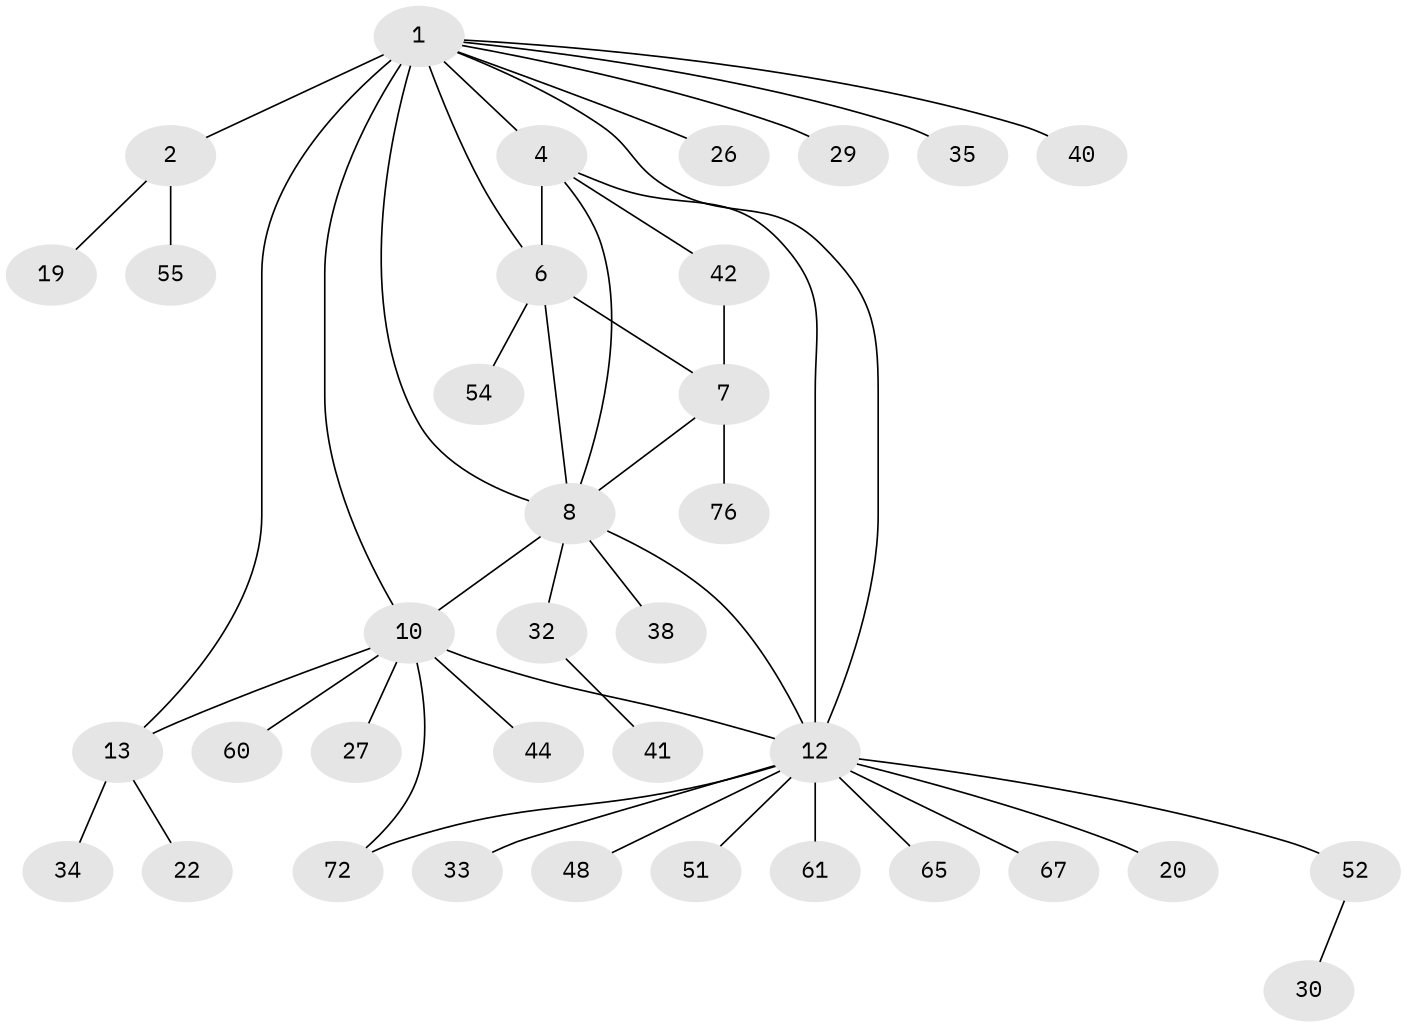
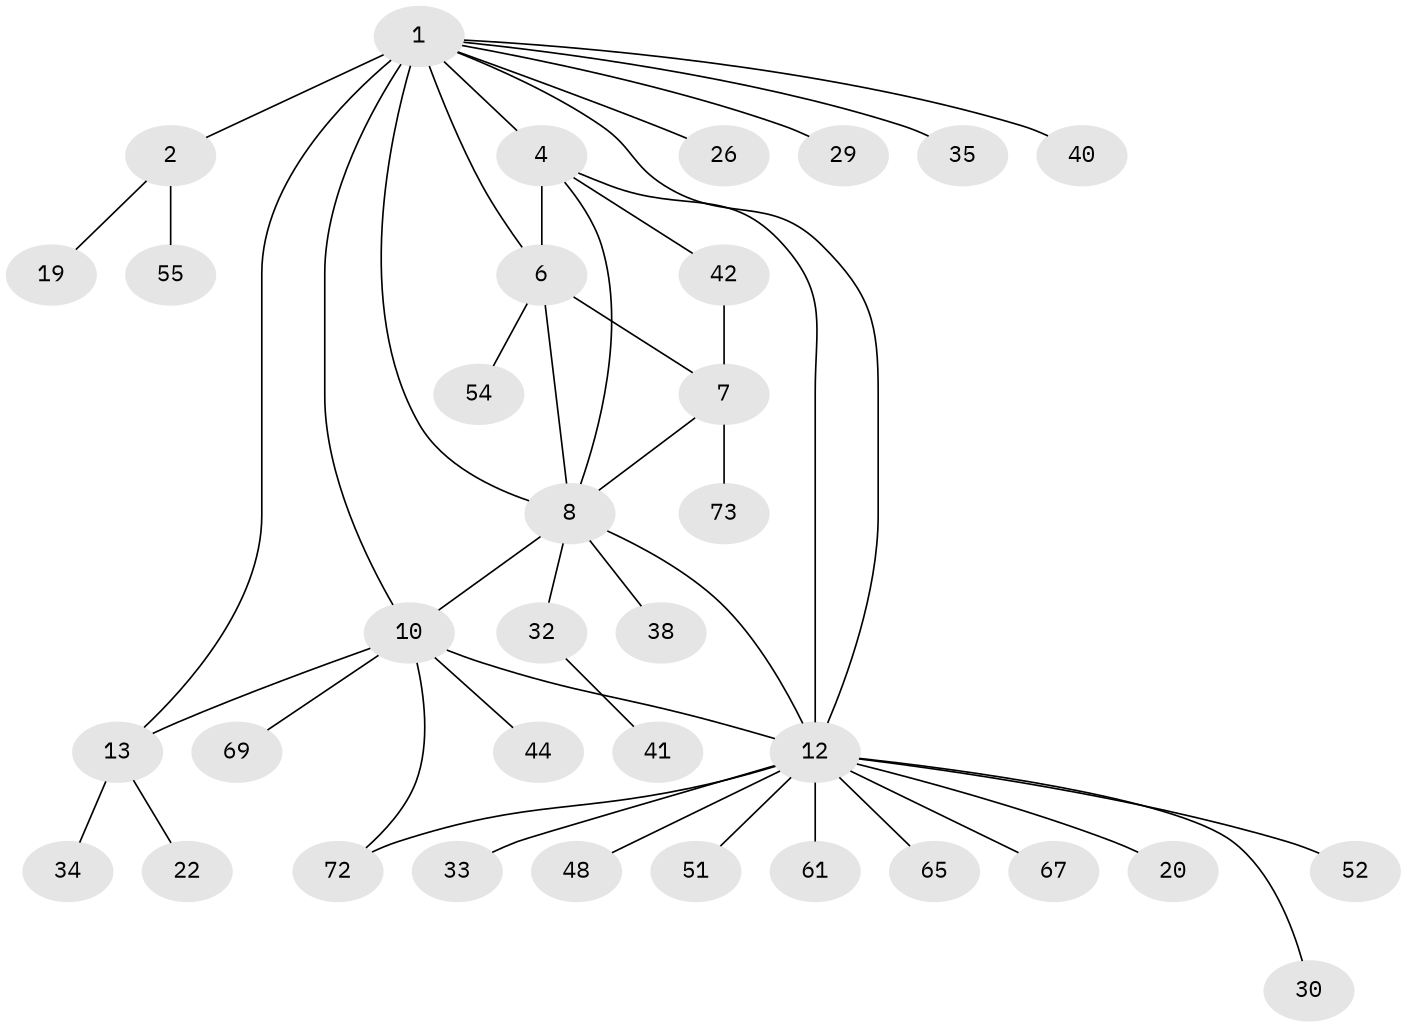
(724, 514) -> (724, 514)
(237, 752) -> (237, 752)
(356, 752) -> none
(1332, 931) -> (1218, 833)
